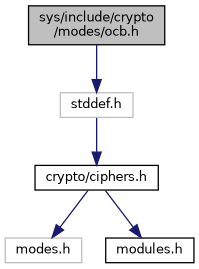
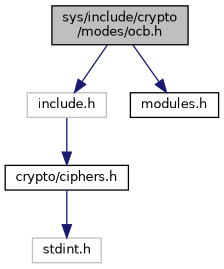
(97, 105) -> (67, 105)
(119, 209) -> (146, 63)
(43, 250) -> (67, 250)
